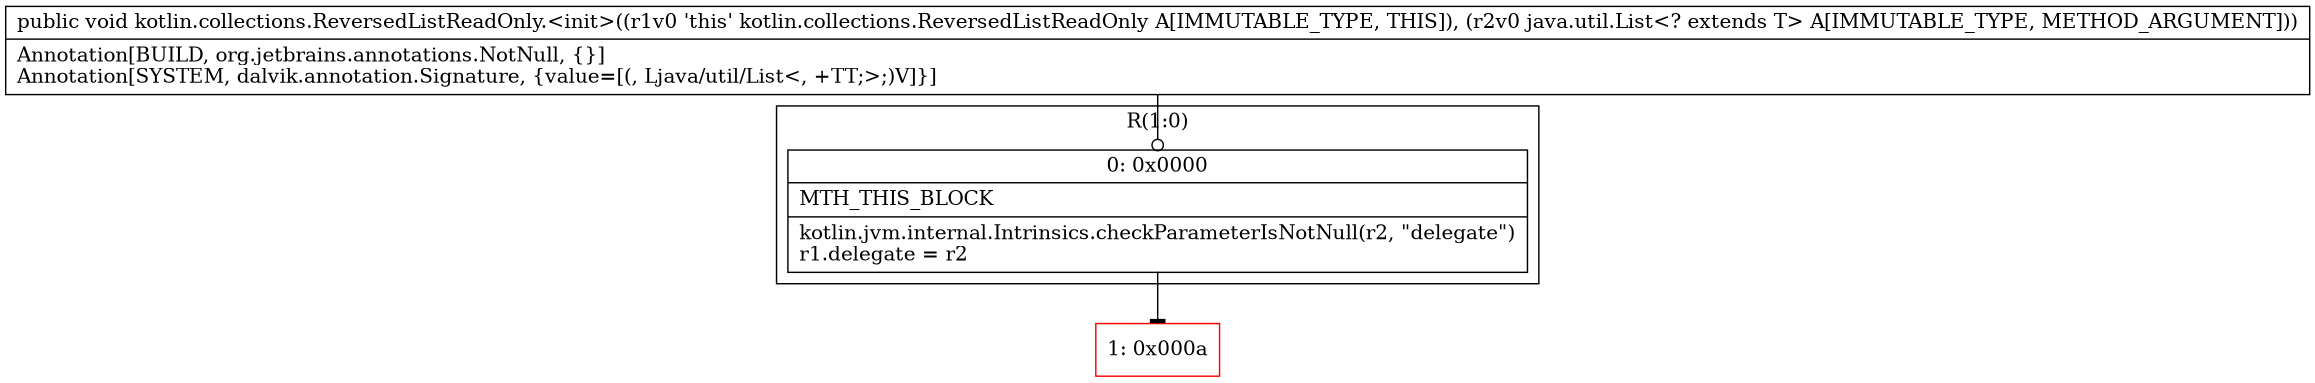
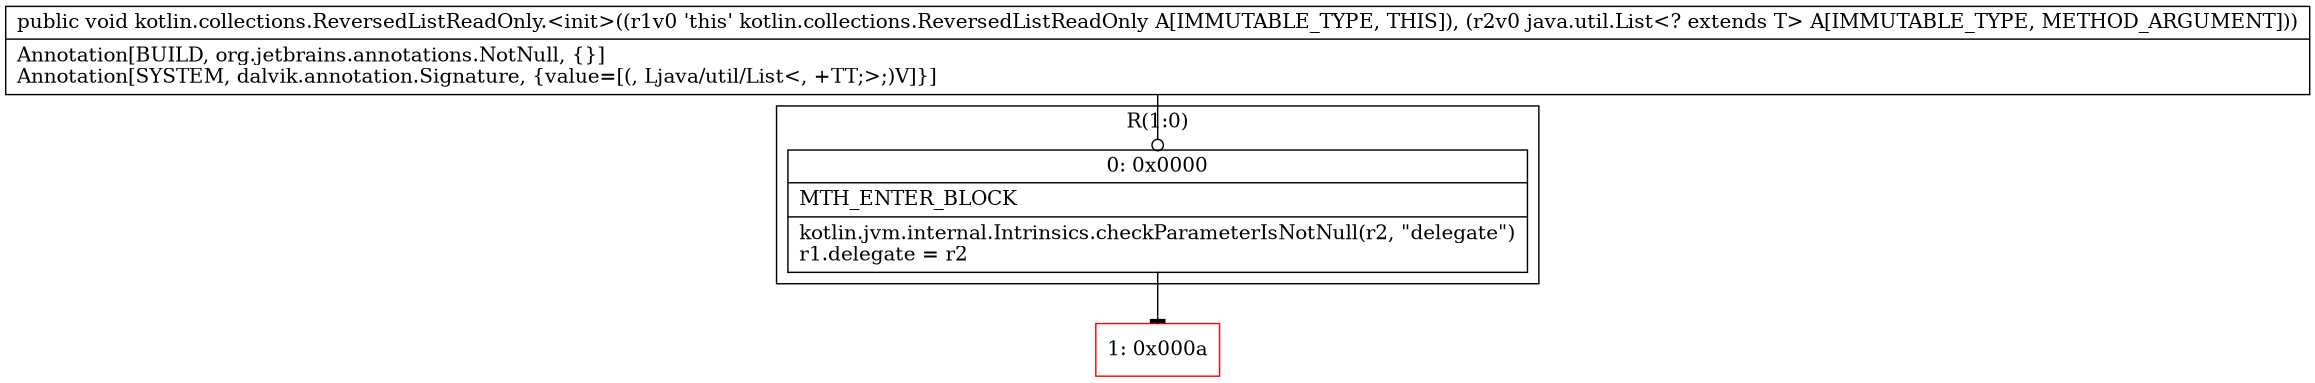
(897, 199) -> (909, 199)
